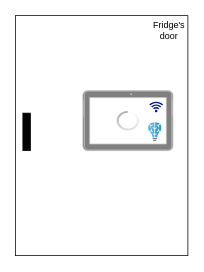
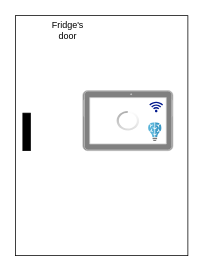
(169, 30) -> (68, 30)
